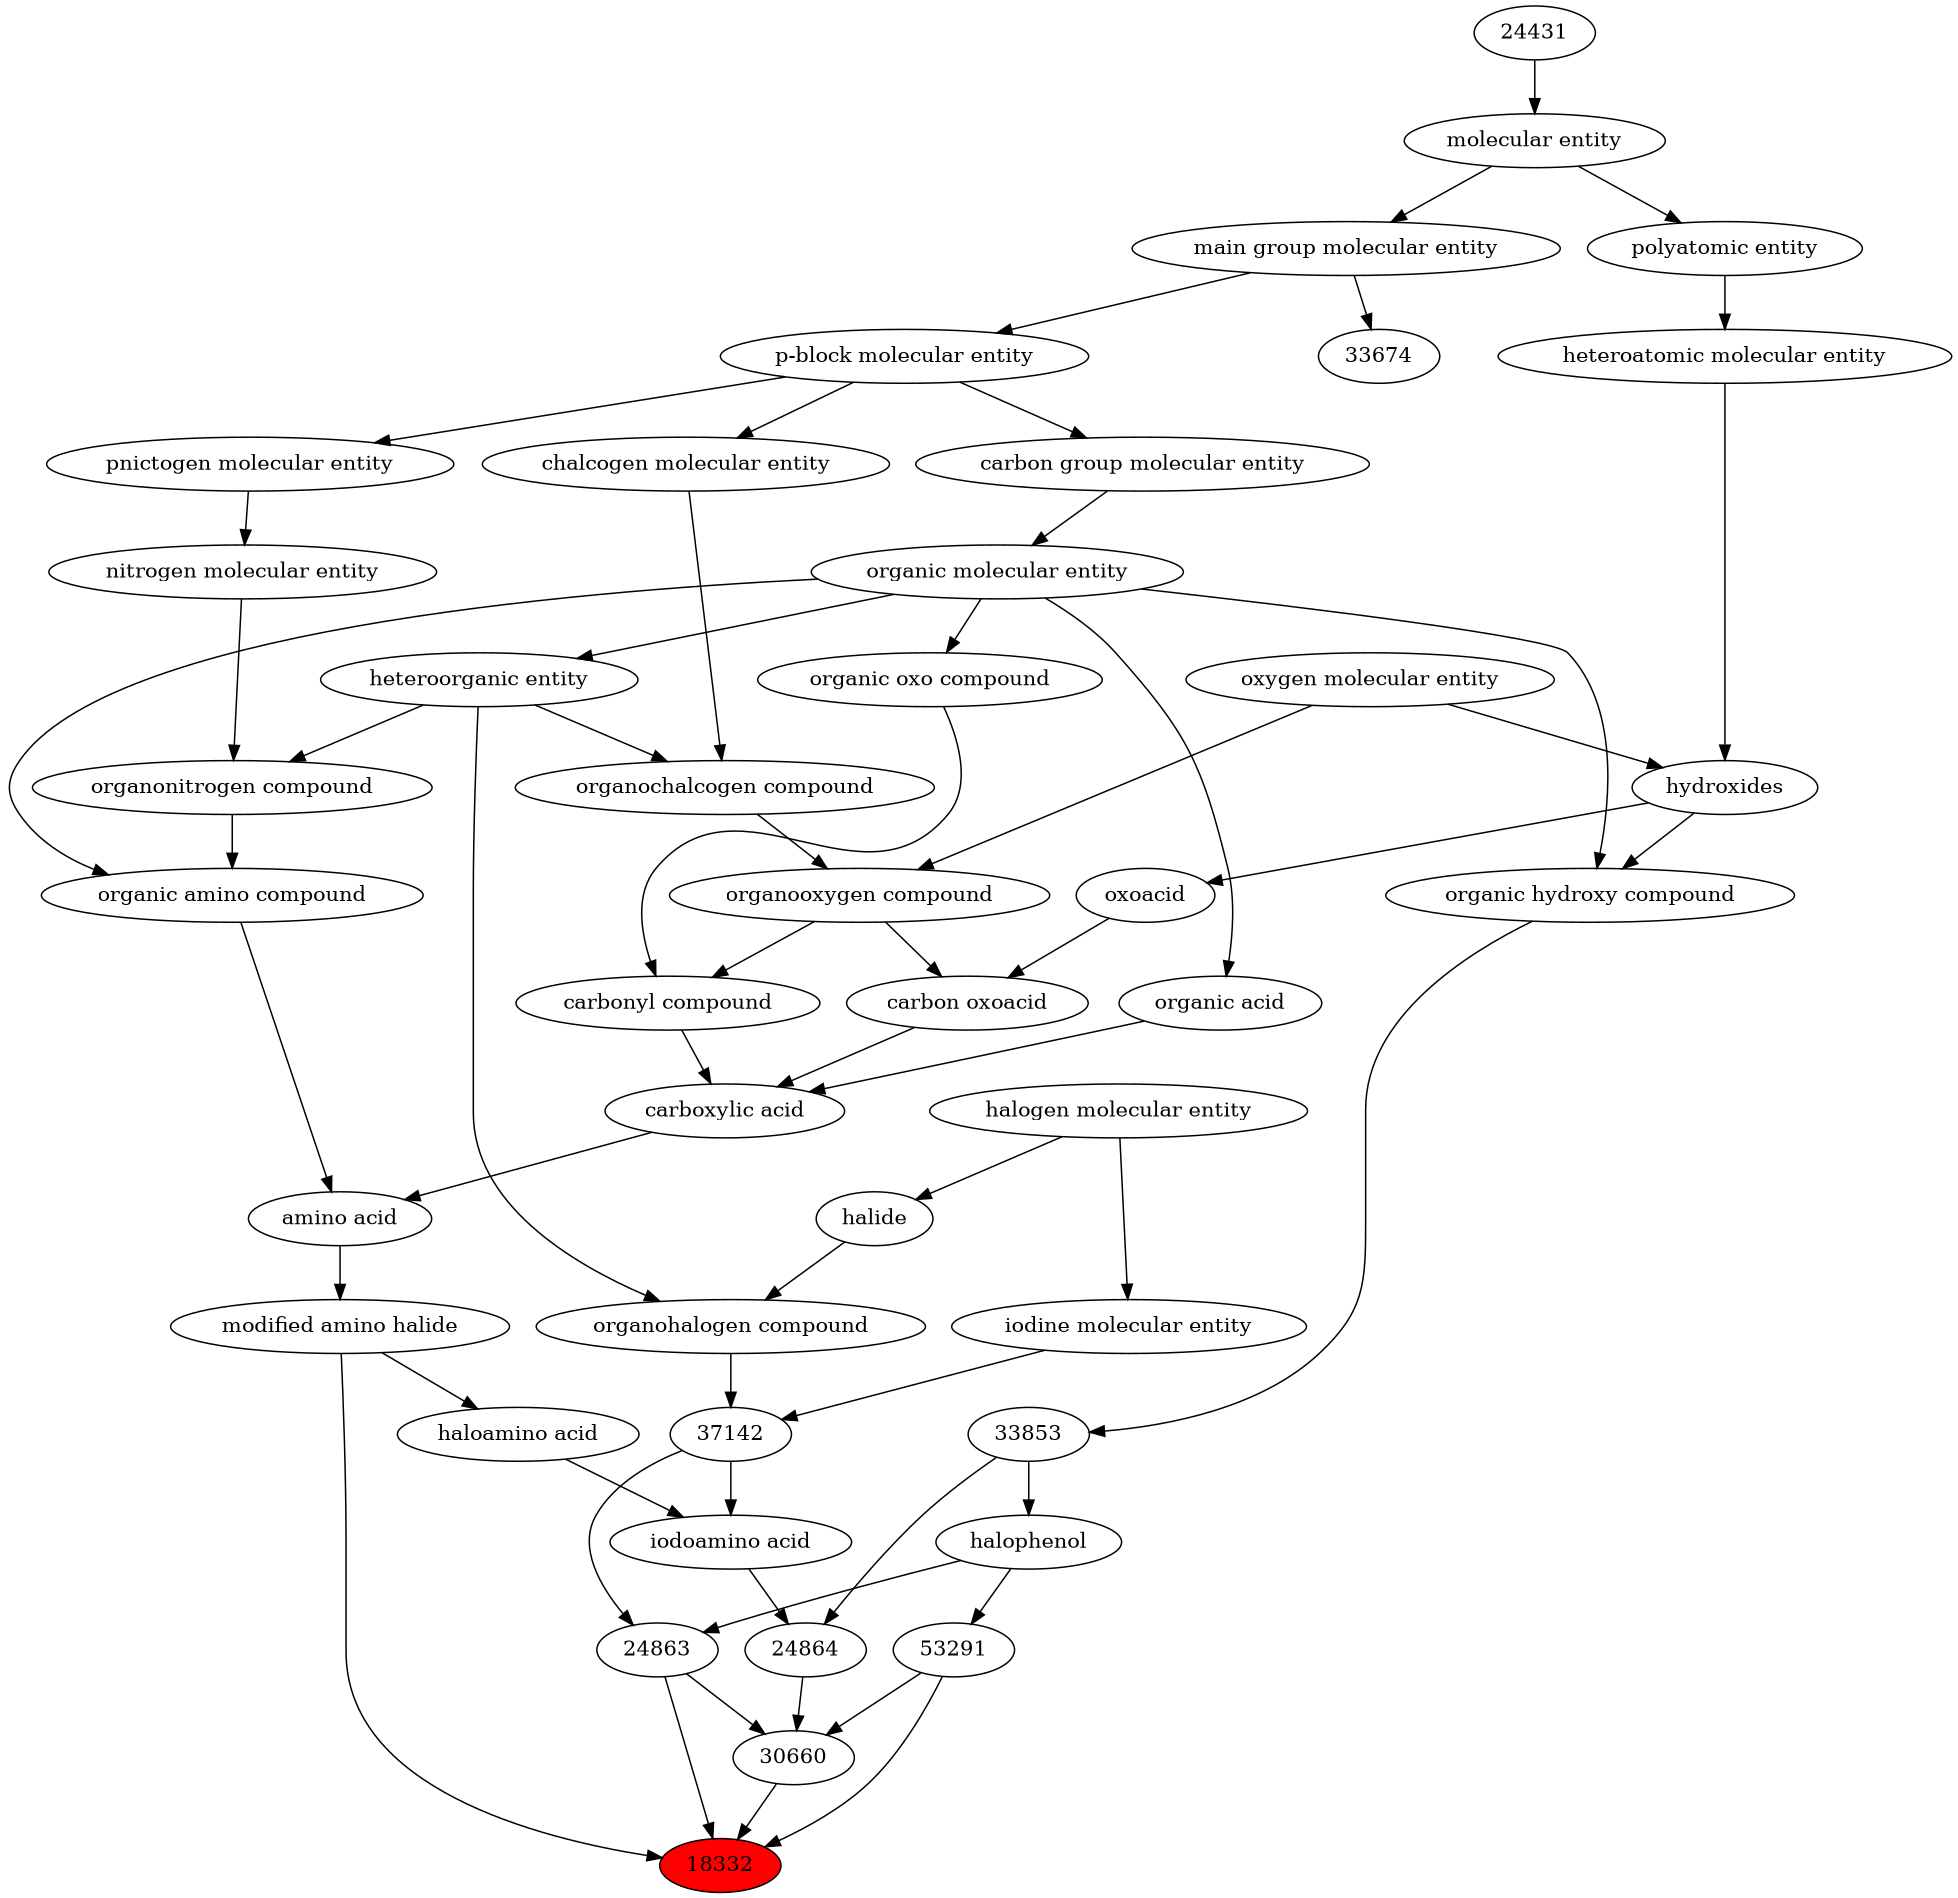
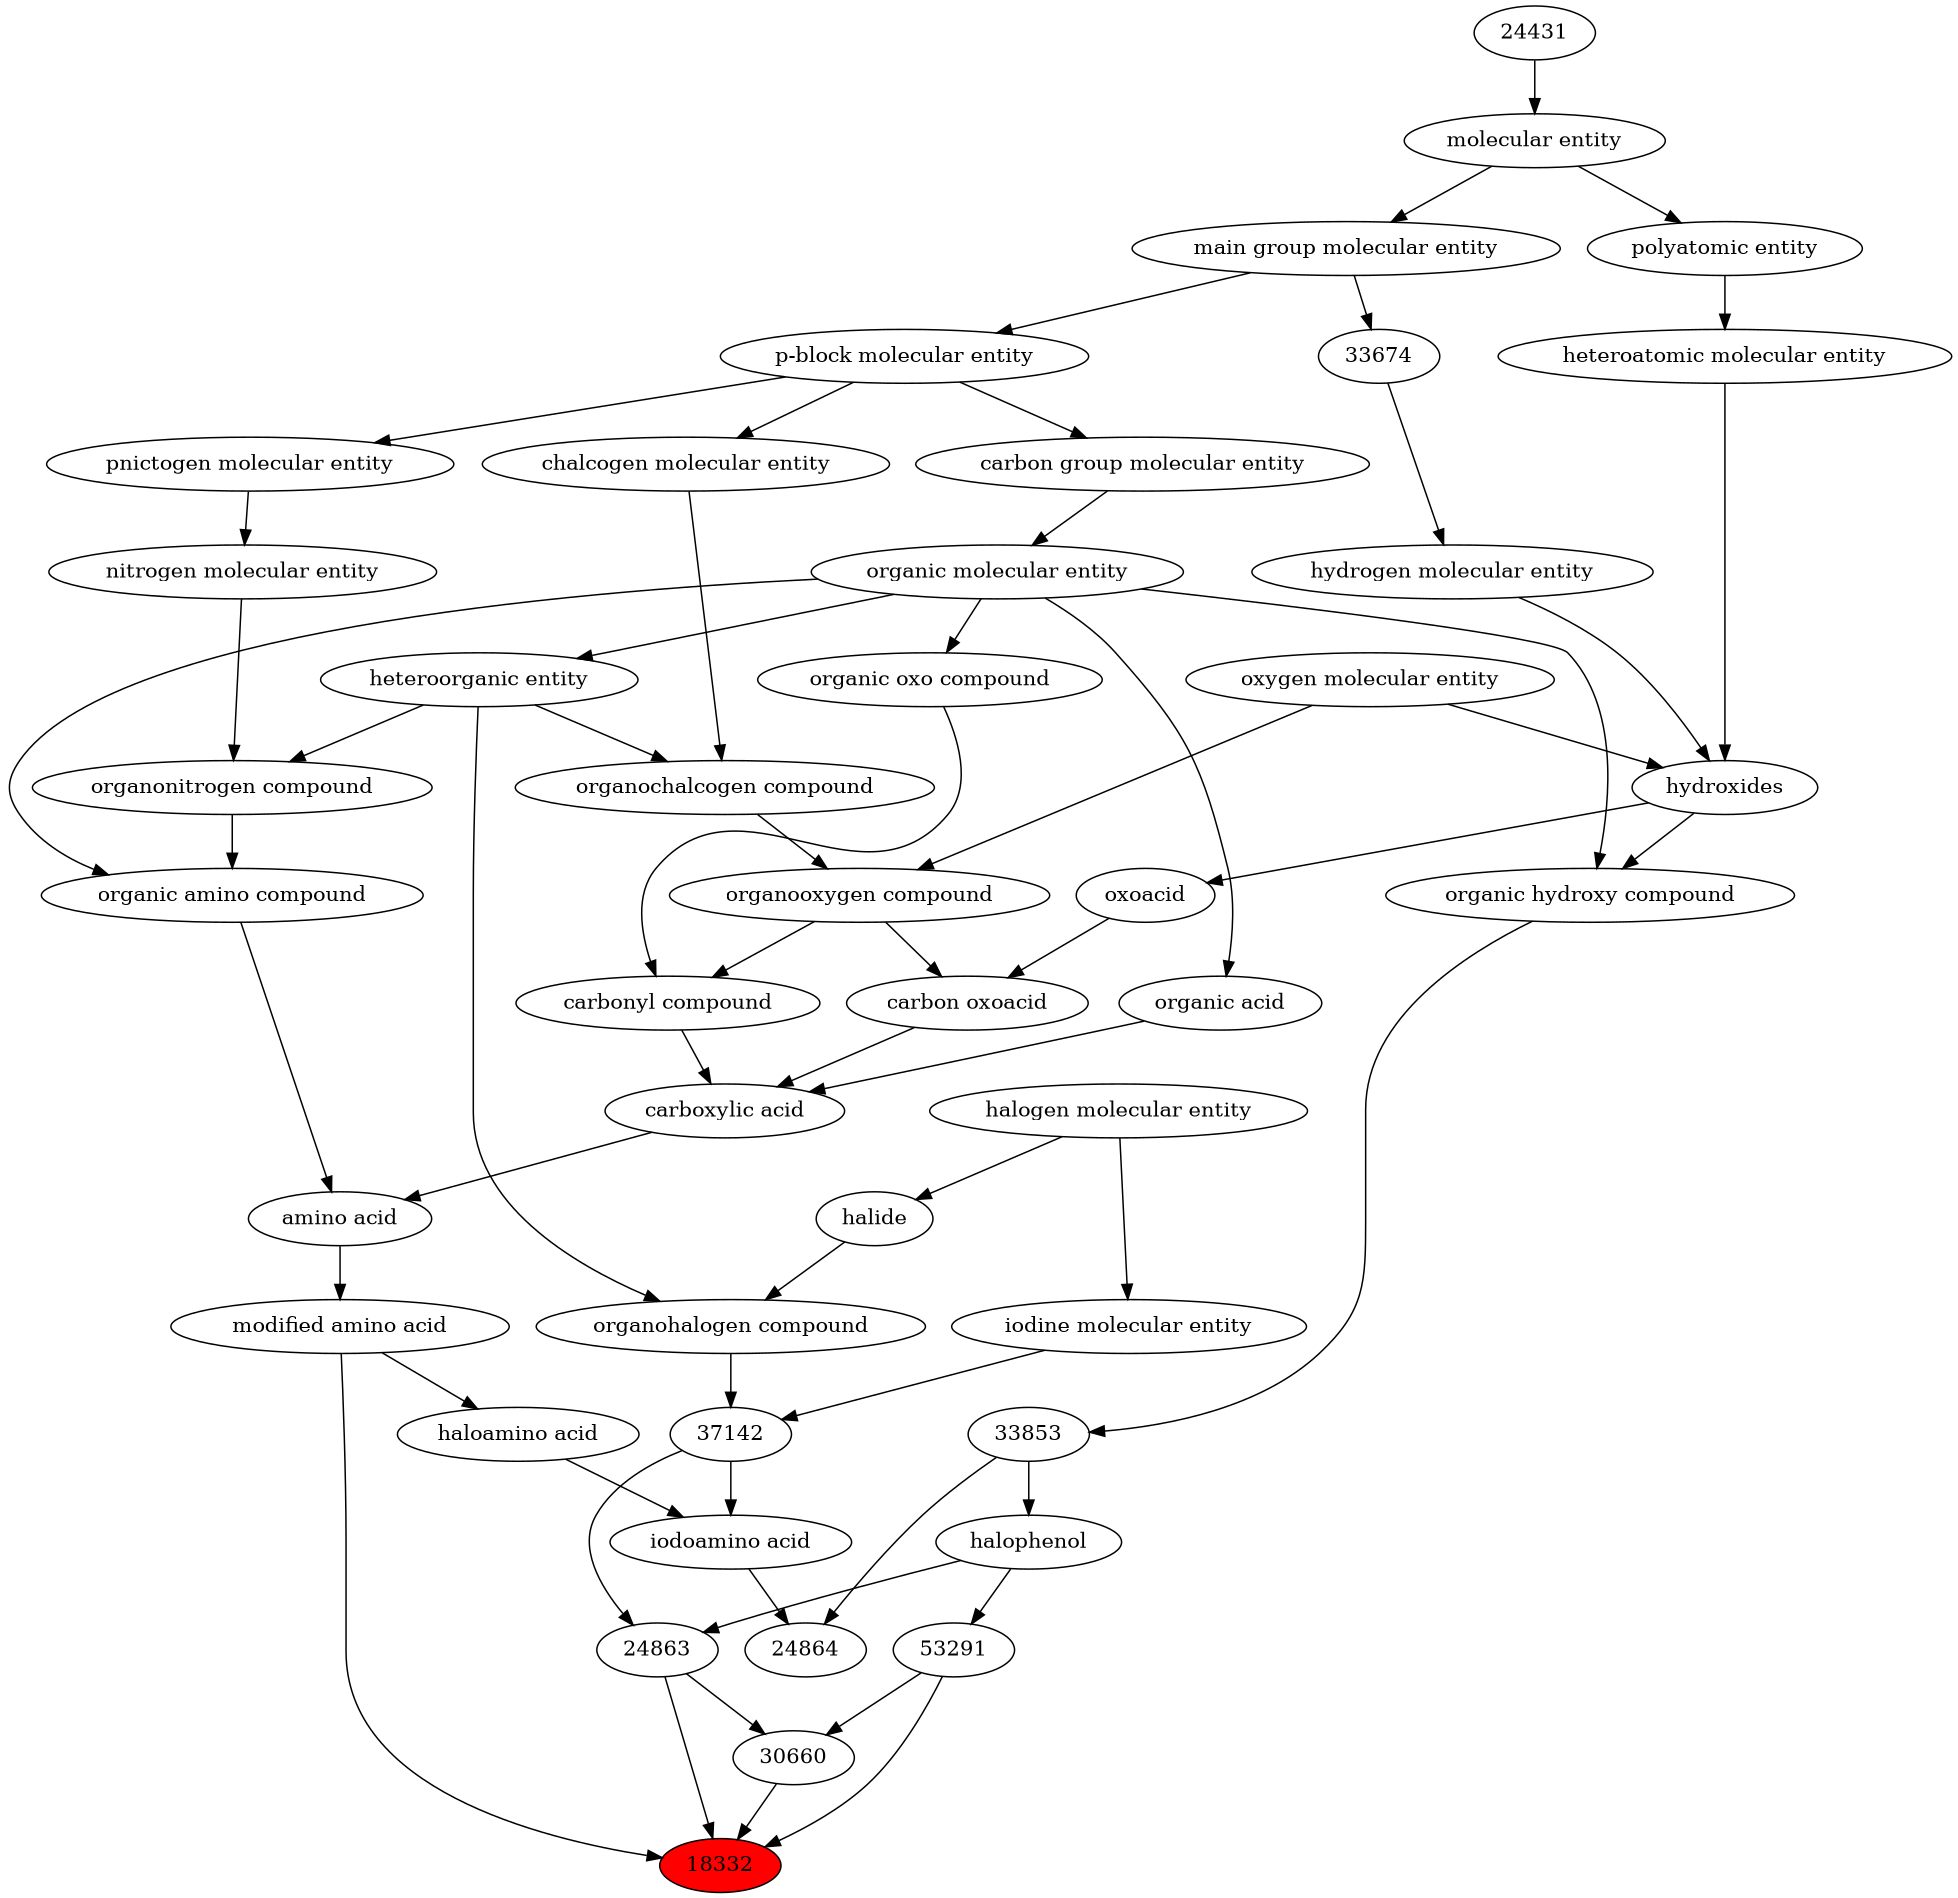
none -> (1452, 572)
(340, 1327) -> (340, 1327)
(801, 1696) -> none
